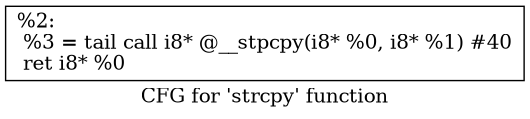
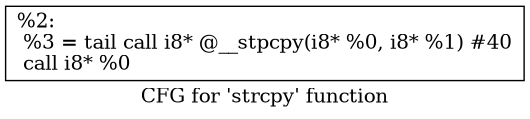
(71, 64) -> (74, 64)
